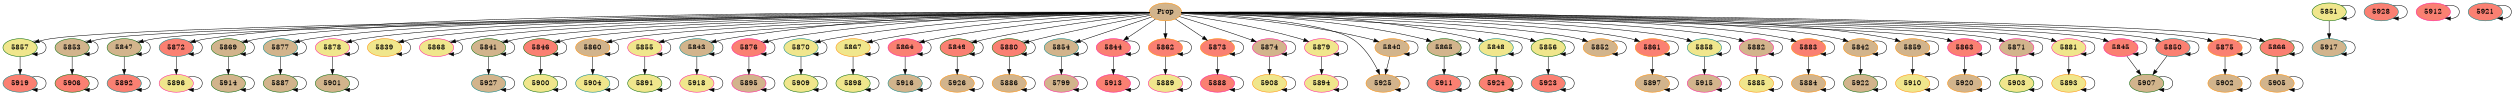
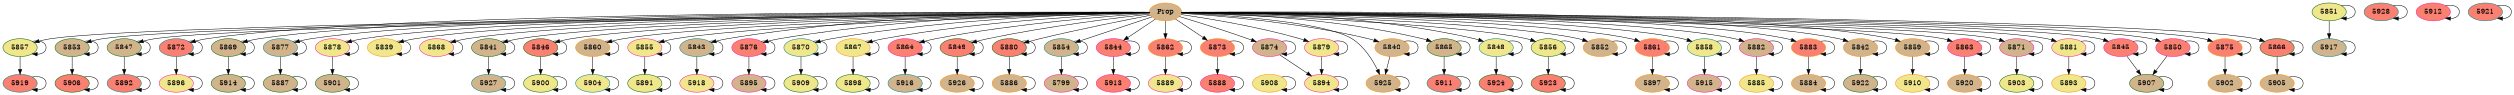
(2173, 48) -> (2173, 48)
(1270, 63) -> (1293, 64)
(1548, 83) -> (1548, 83)
